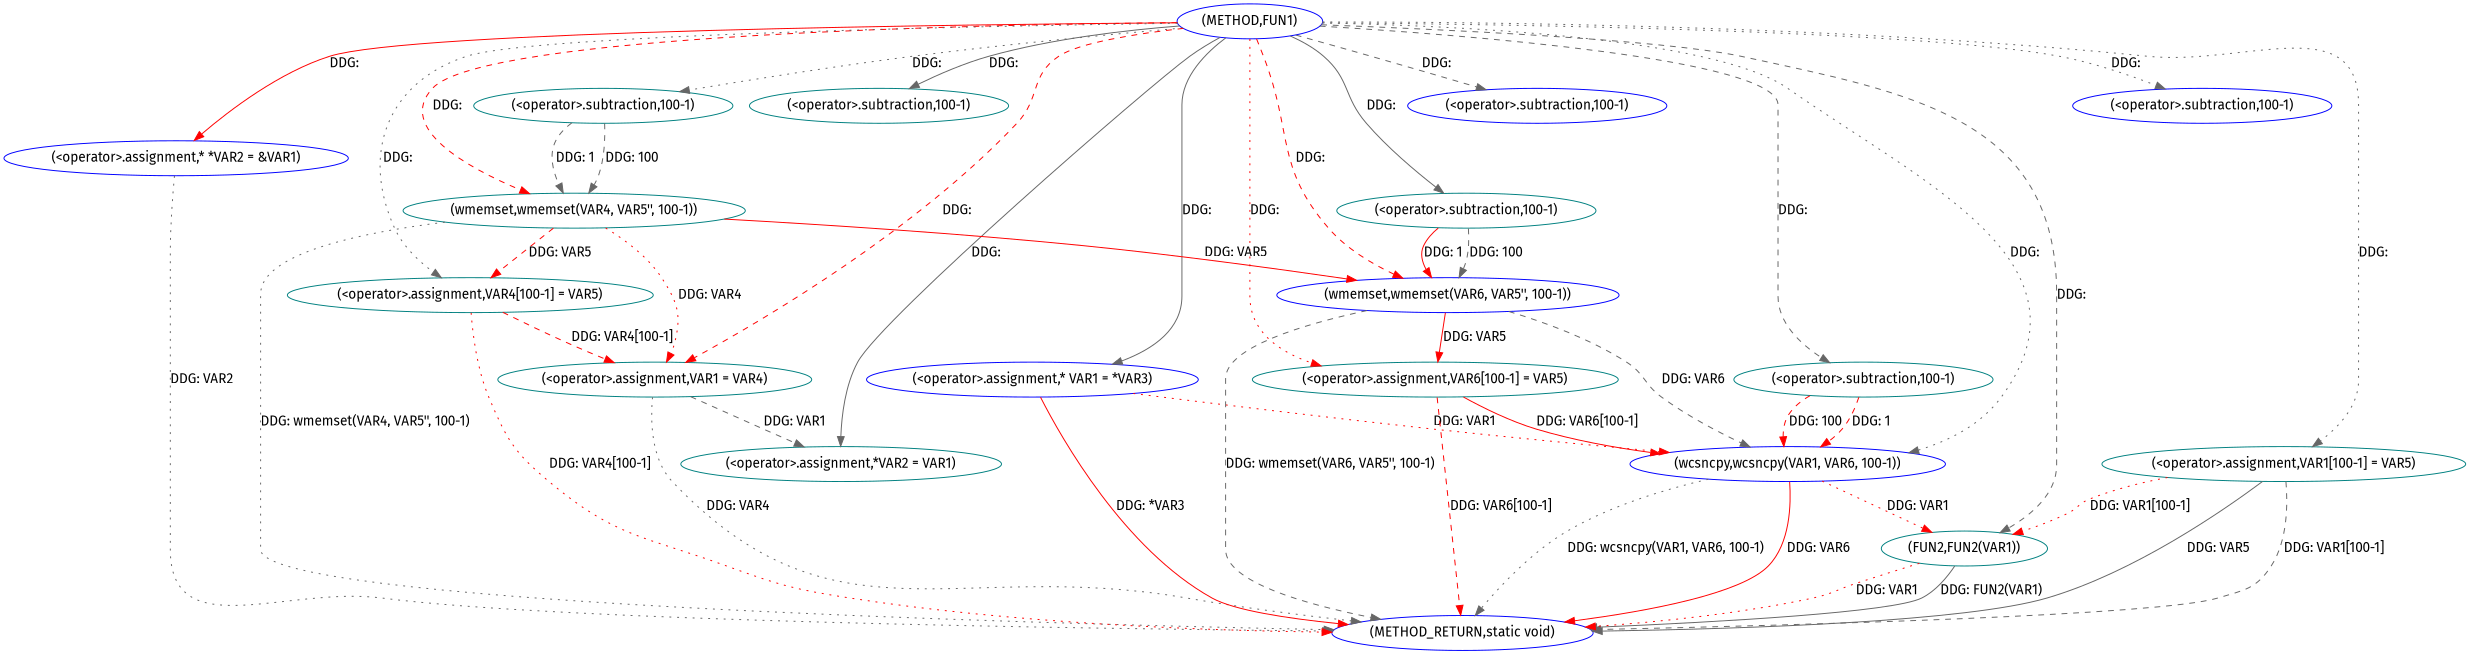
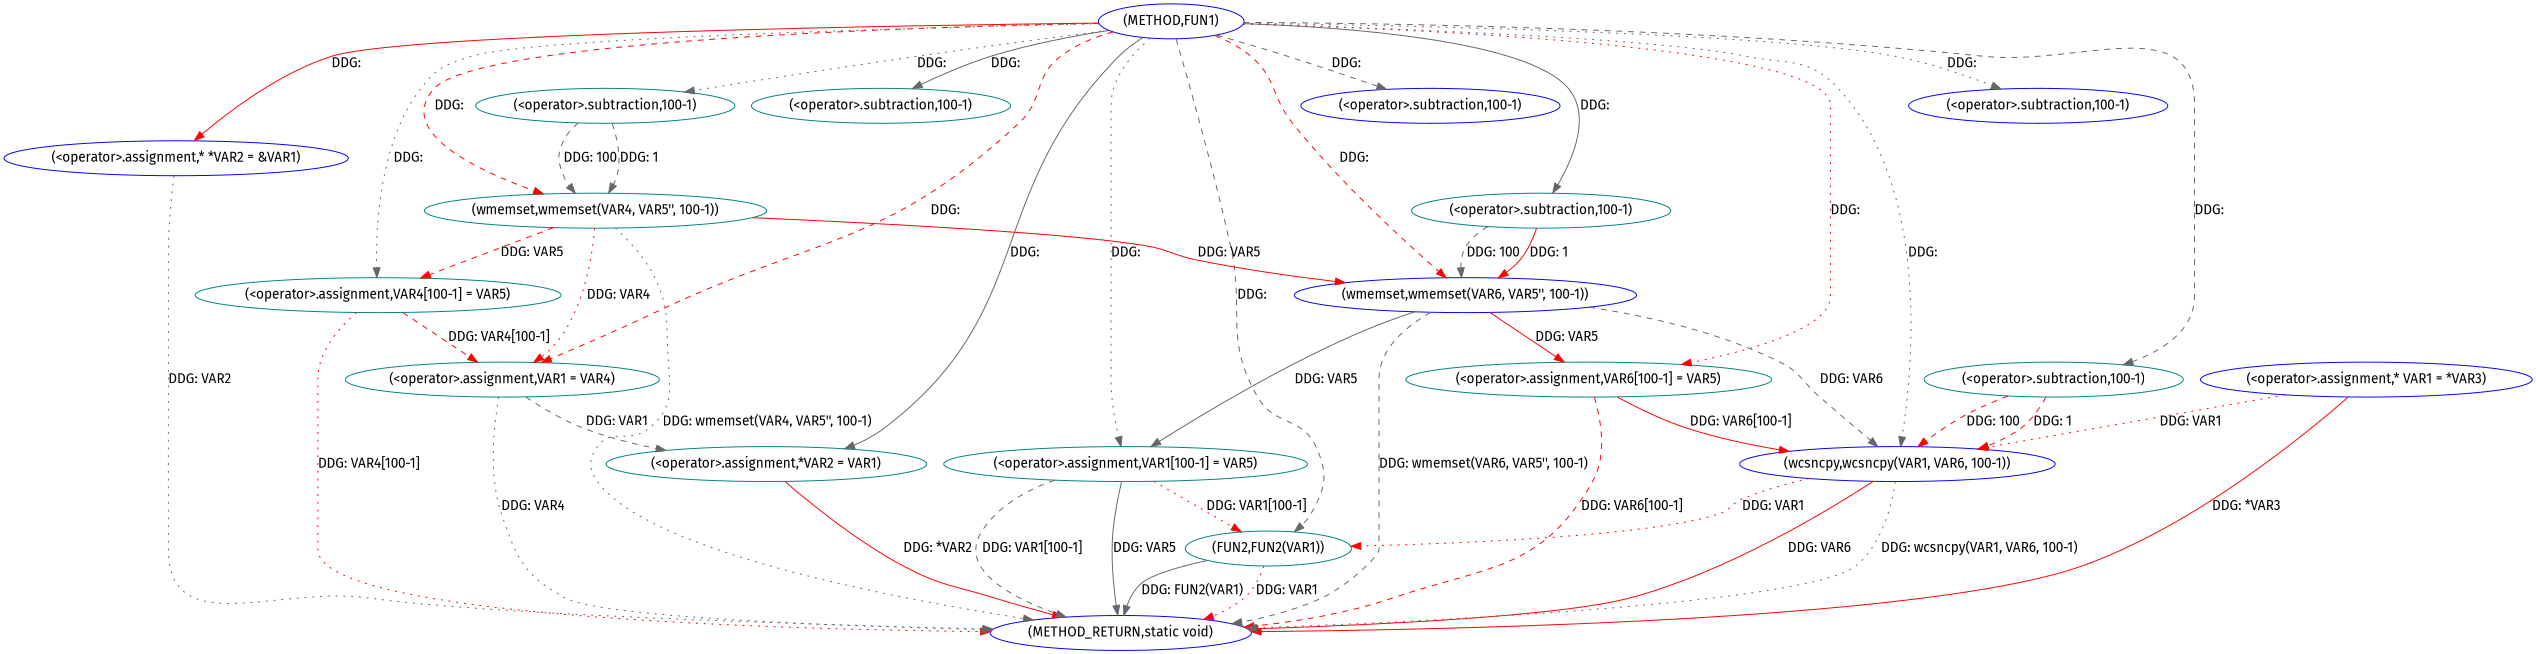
(1182, 206) -> none
none -> (1283, 369)
none -> (909, 569)
